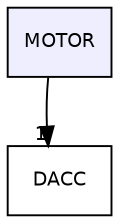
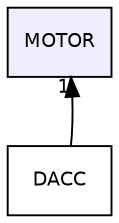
(47, 102) -> (72, 121)
